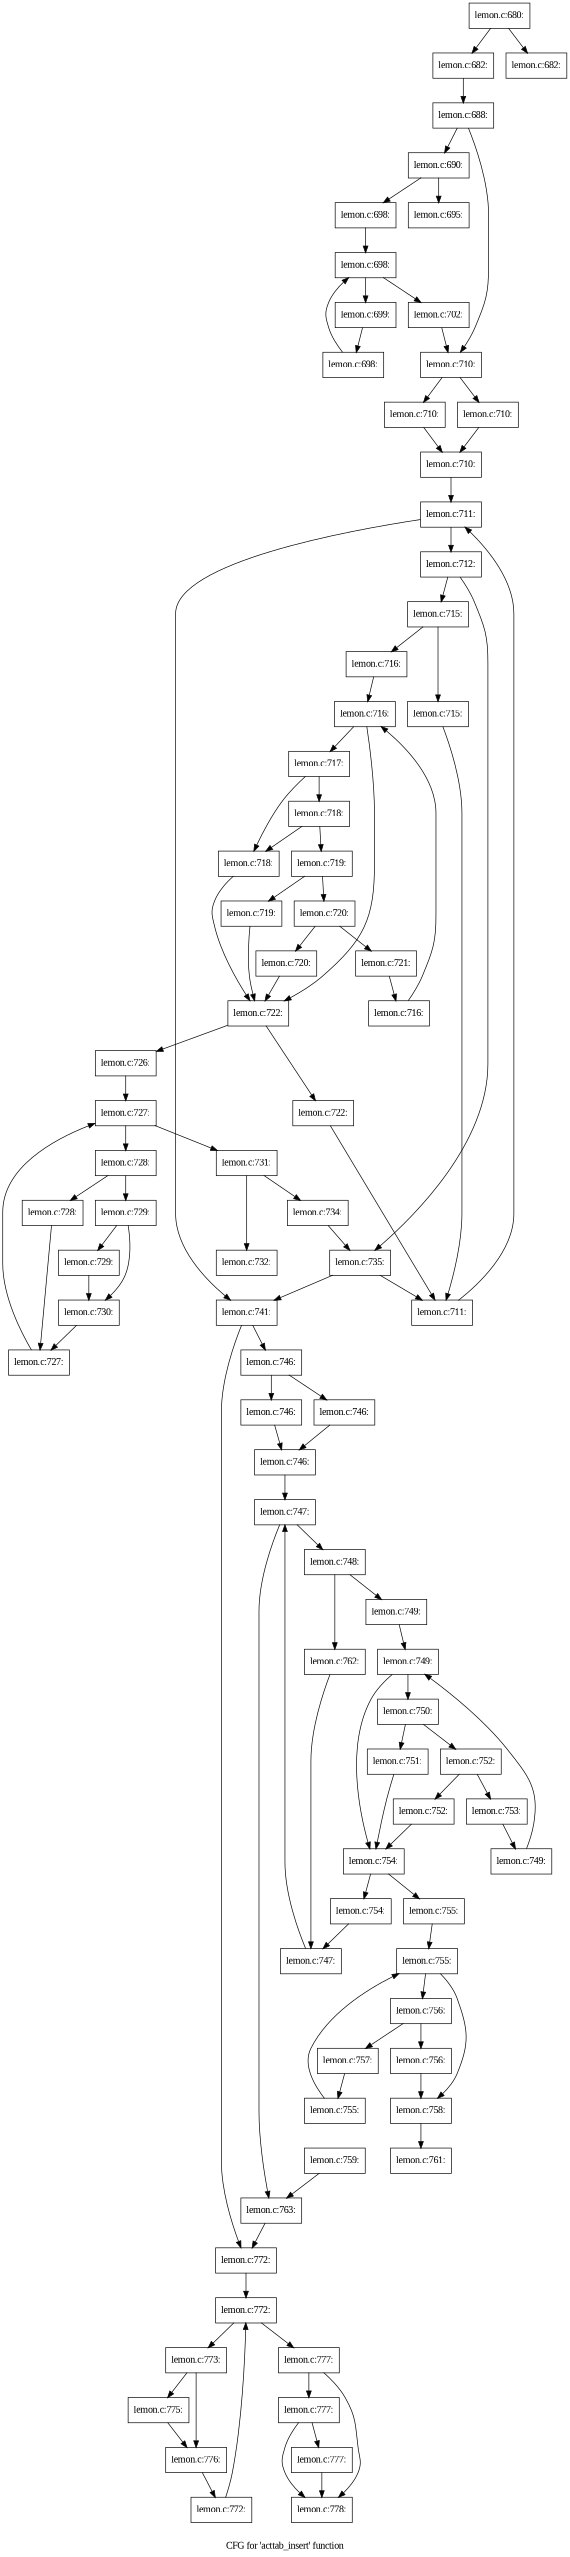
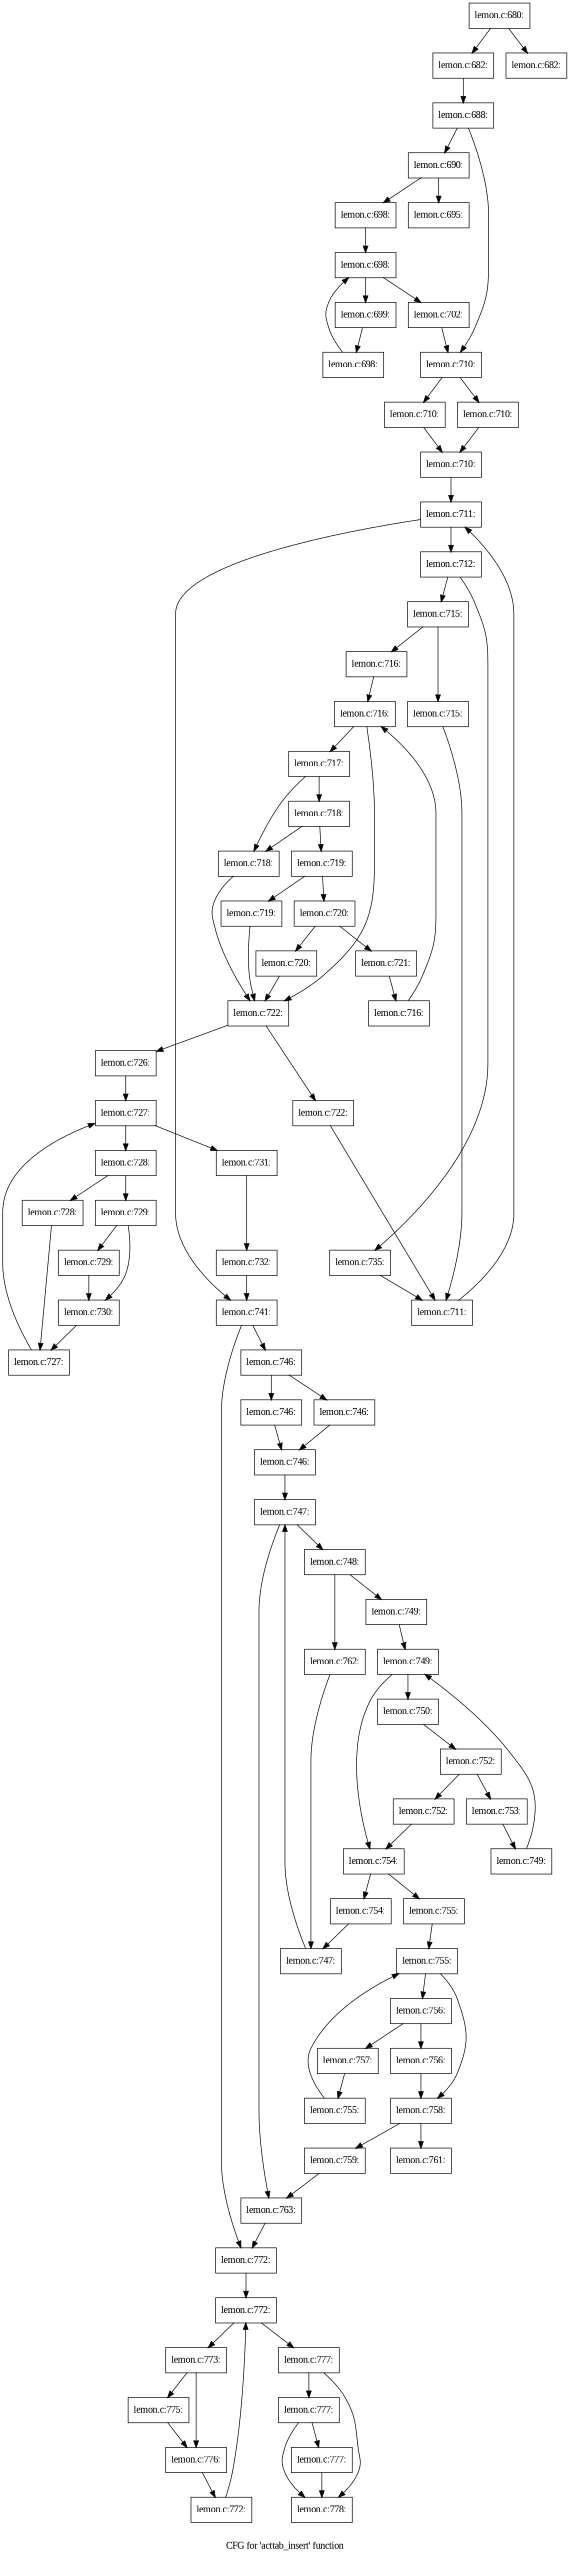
(318, 1213) -> none
(307, 1286) -> (247, 1284)
(398, 1762) -> none
none -> (381, 2134)
